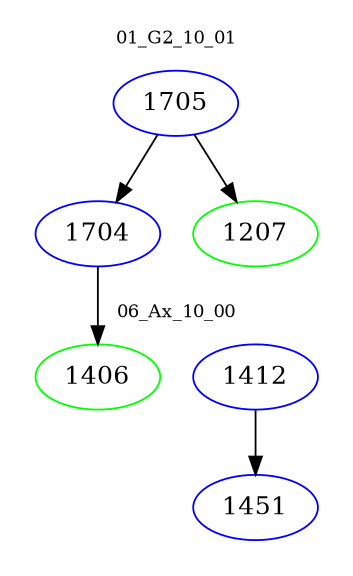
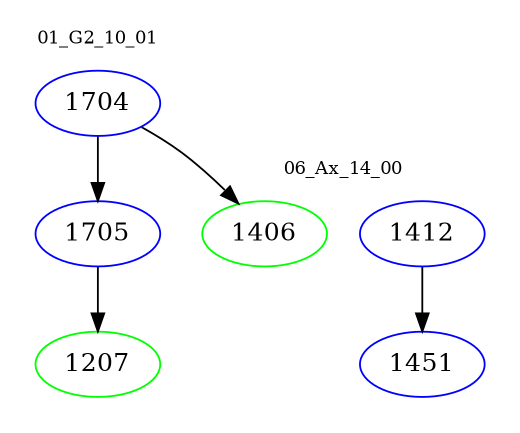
(142, 160) -> (98, 160)
(177, 313) -> (343, 169)
